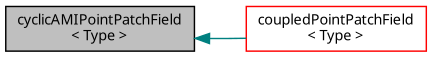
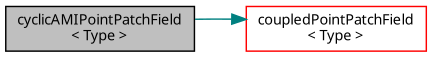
(228, 38) -> (213, 19)
